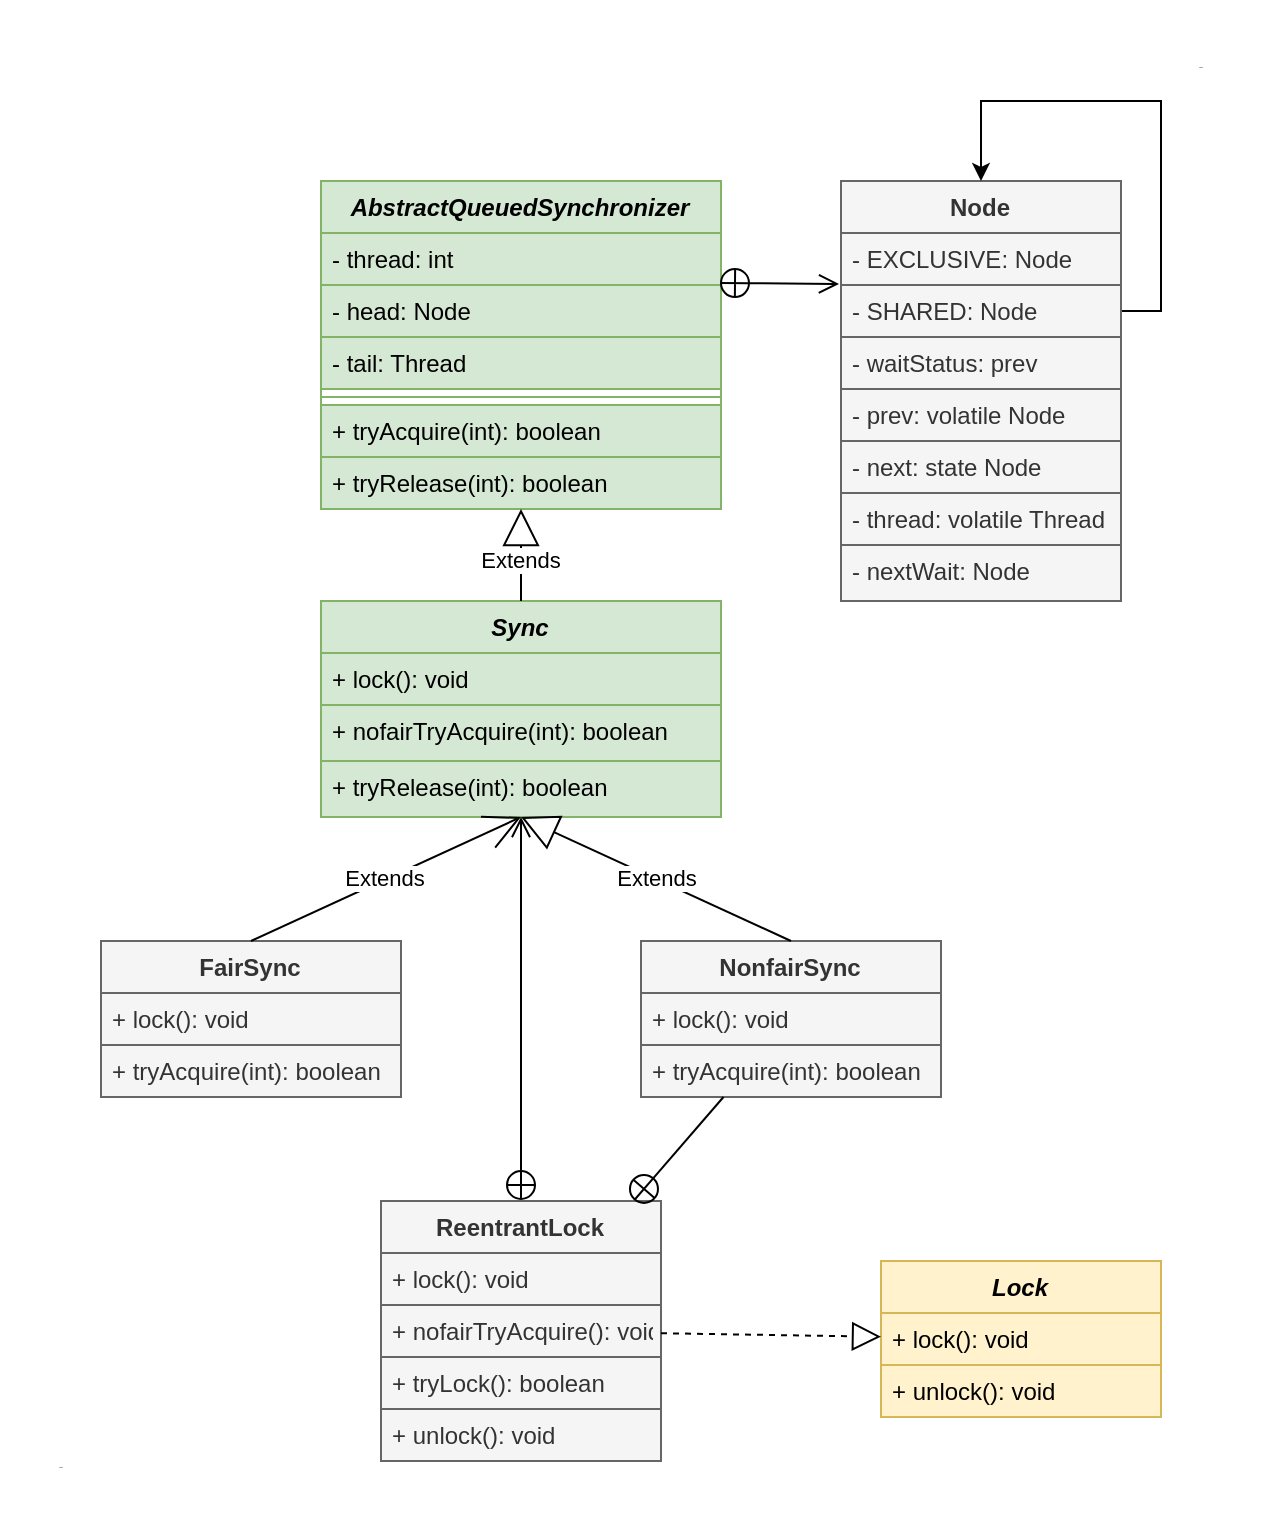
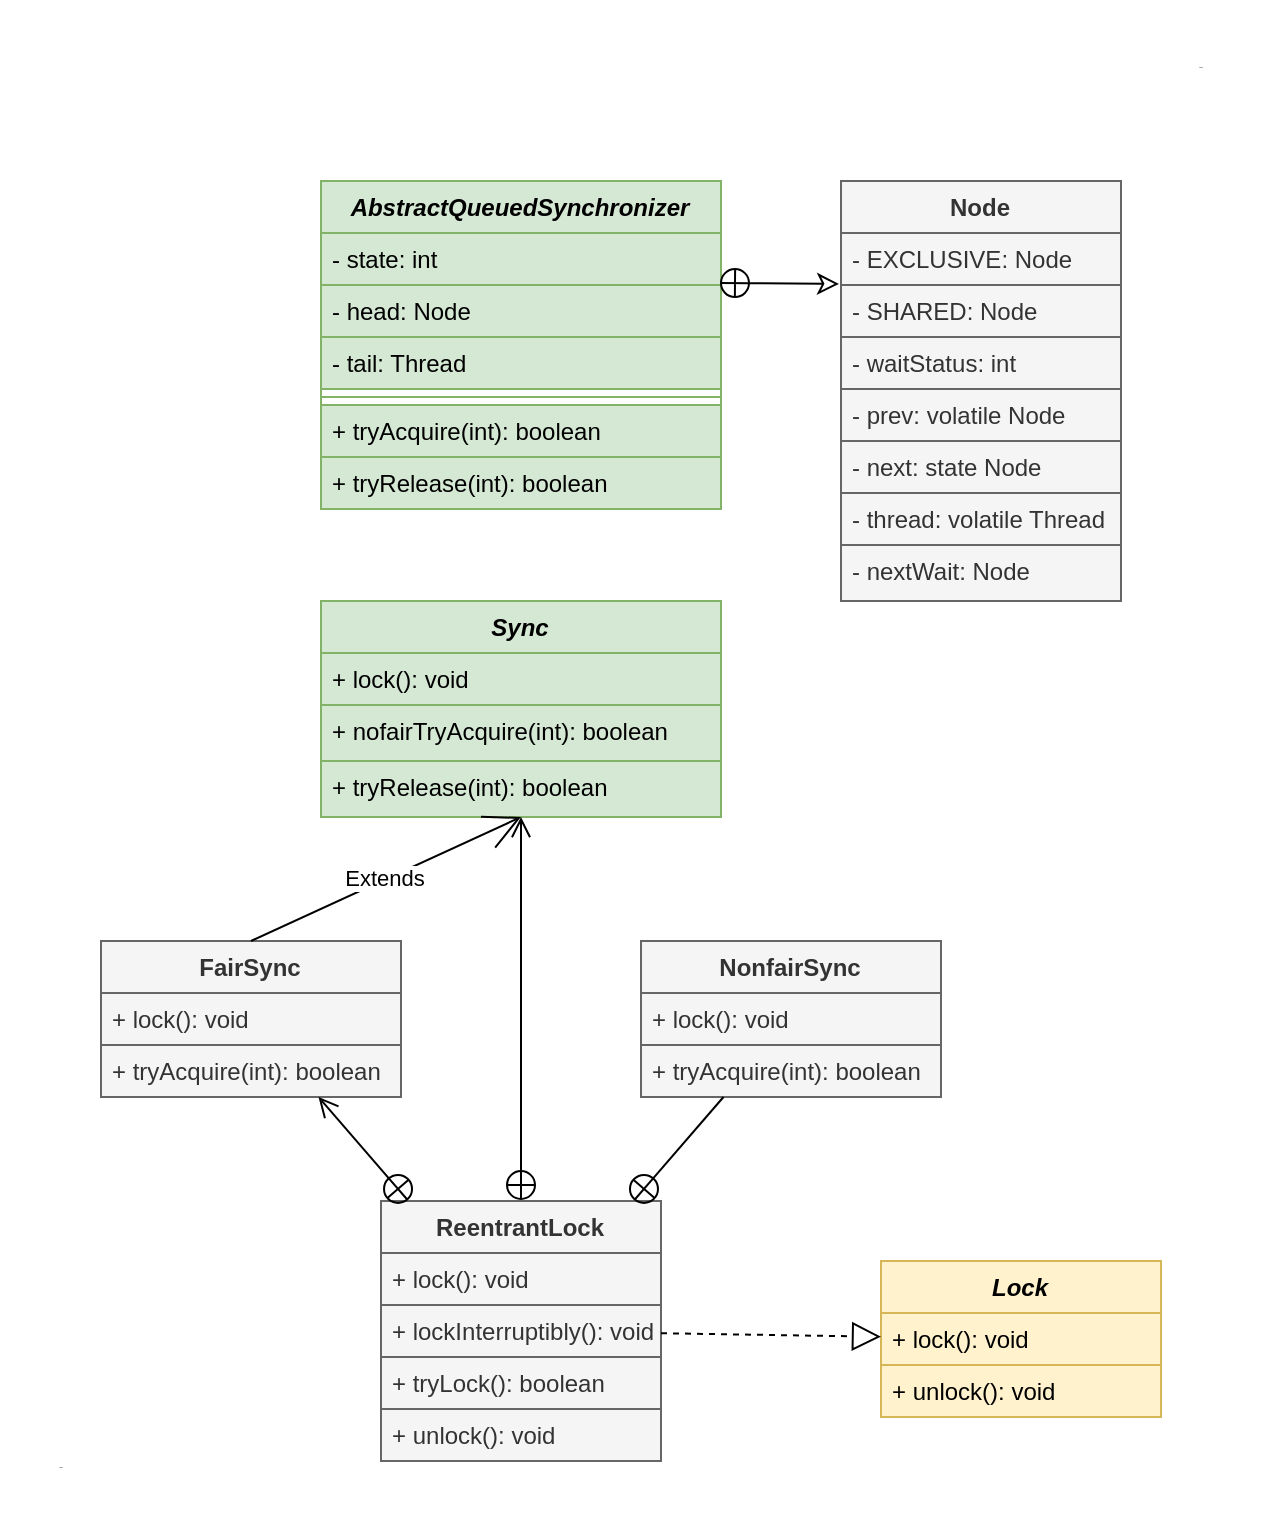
(1161, 101) -> none
(407, 260) -> (400, 260)
(827, 284) -> (821, 284)
(960, 364) -> (951, 364)
(521, 574) -> none
(736, 916) -> none
none -> (355, 1140)
(551, 1332) -> (555, 1332)
